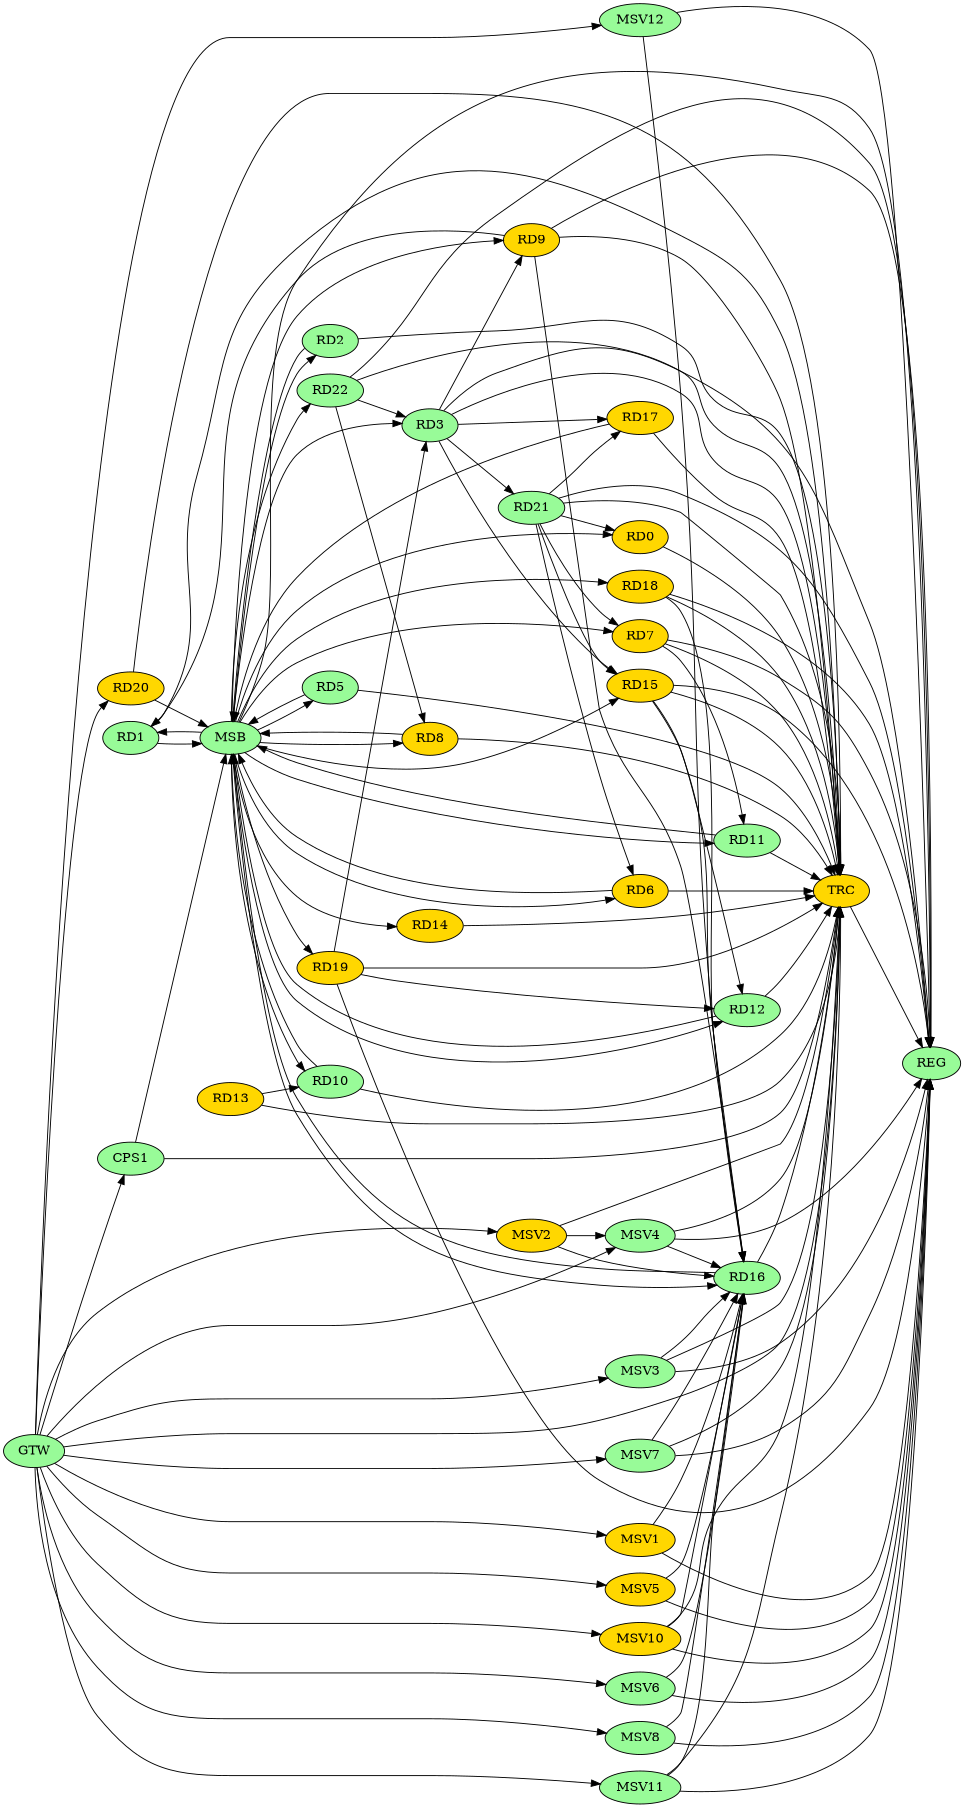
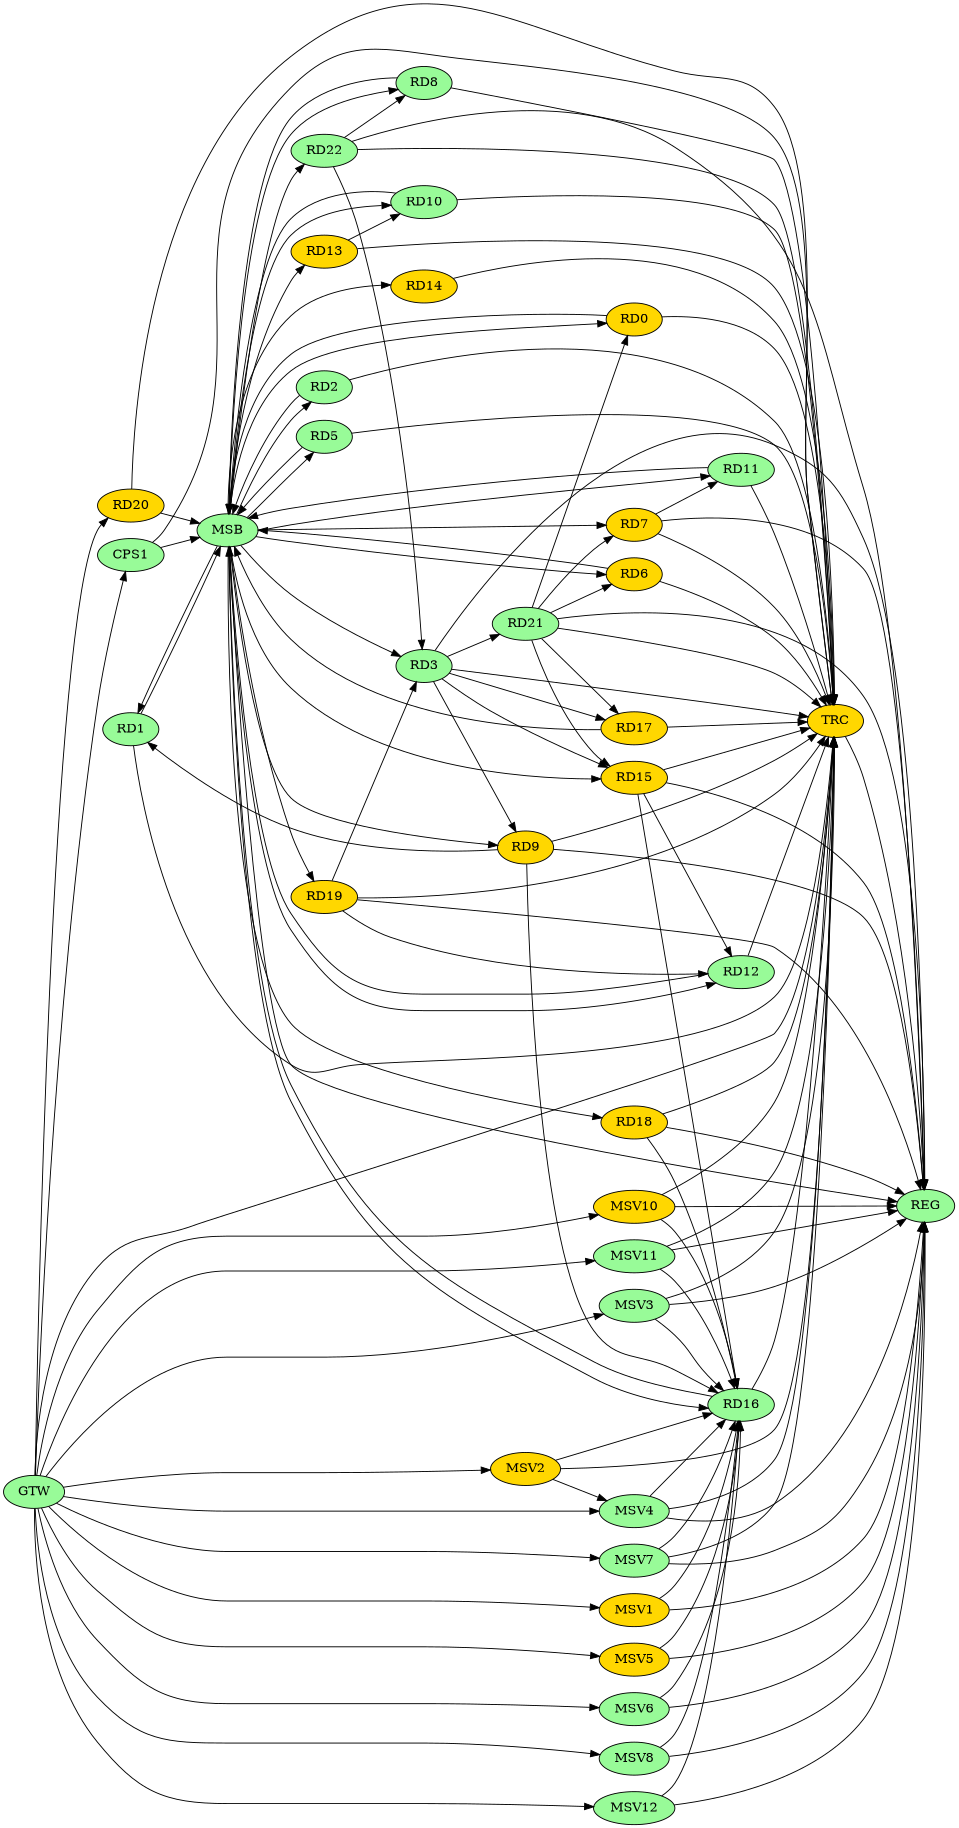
none -> (364, 329)
none -> (264, 340)
(430, 739) -> (424, 83)
